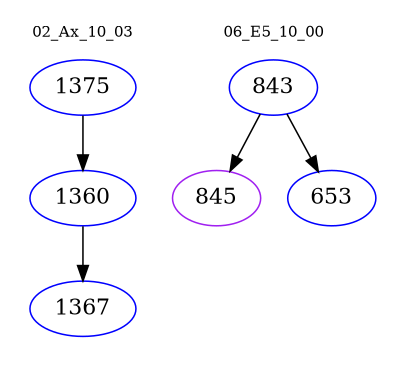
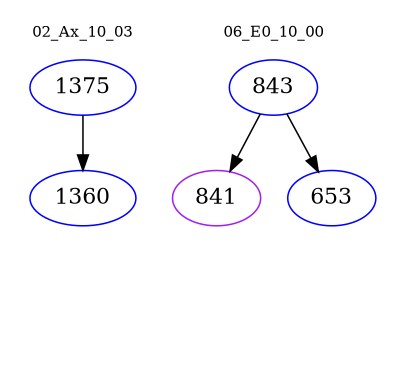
(274, 33) -> (274, 33)
(217, 198) -> (217, 198)
(83, 309) -> none
